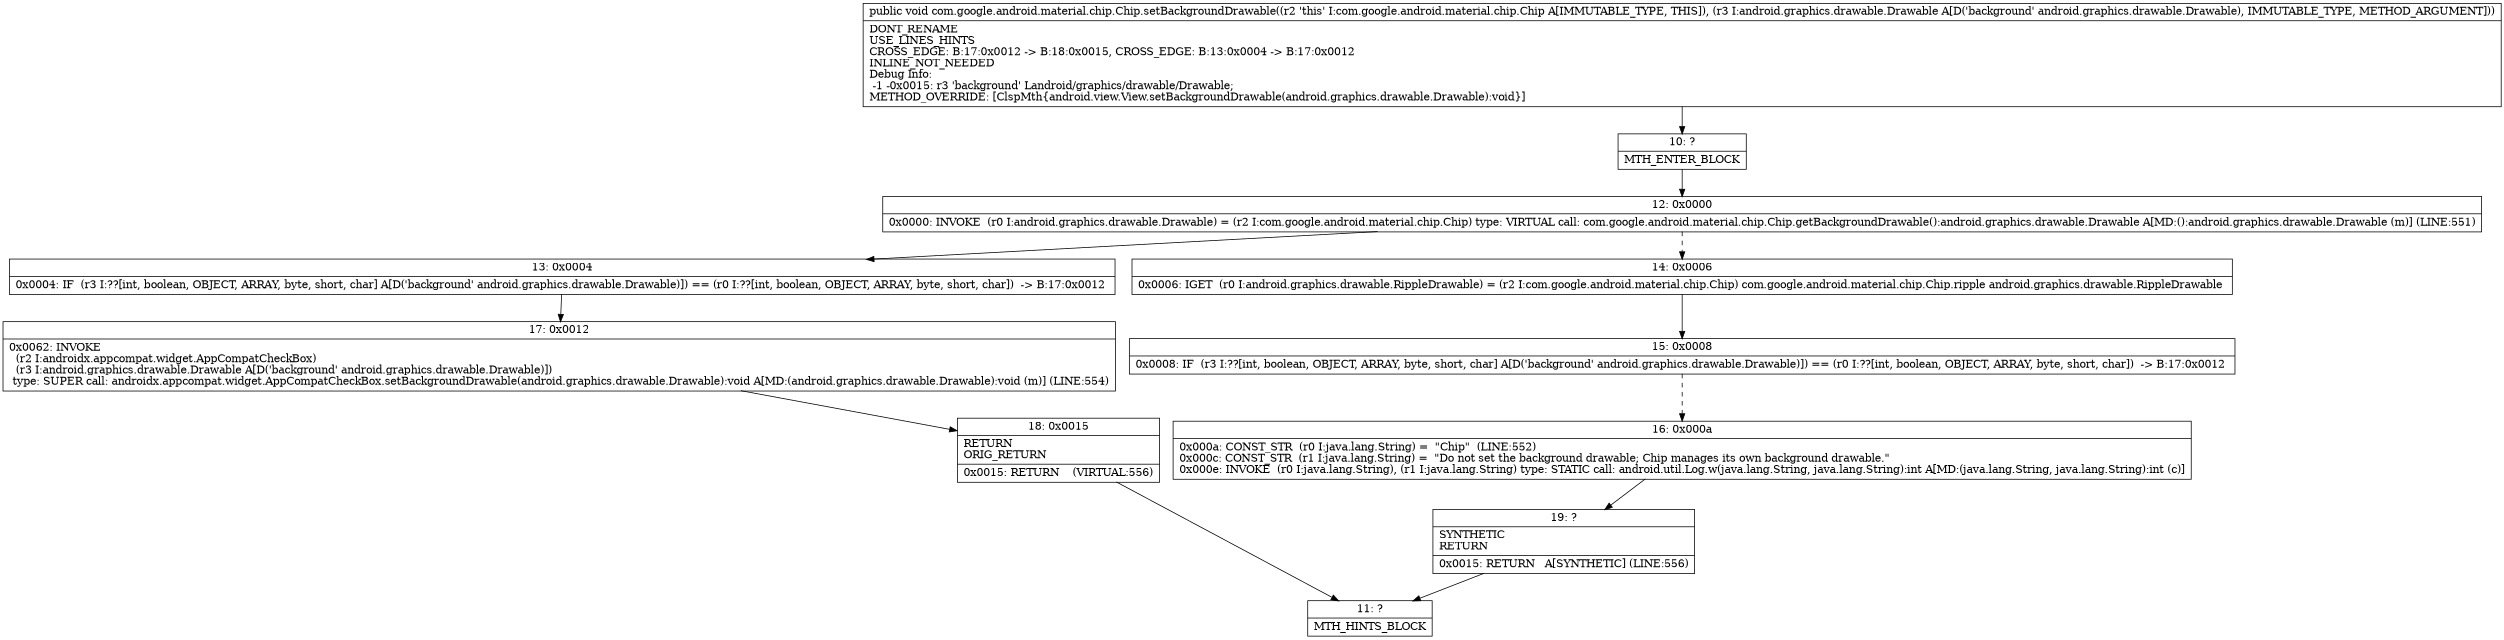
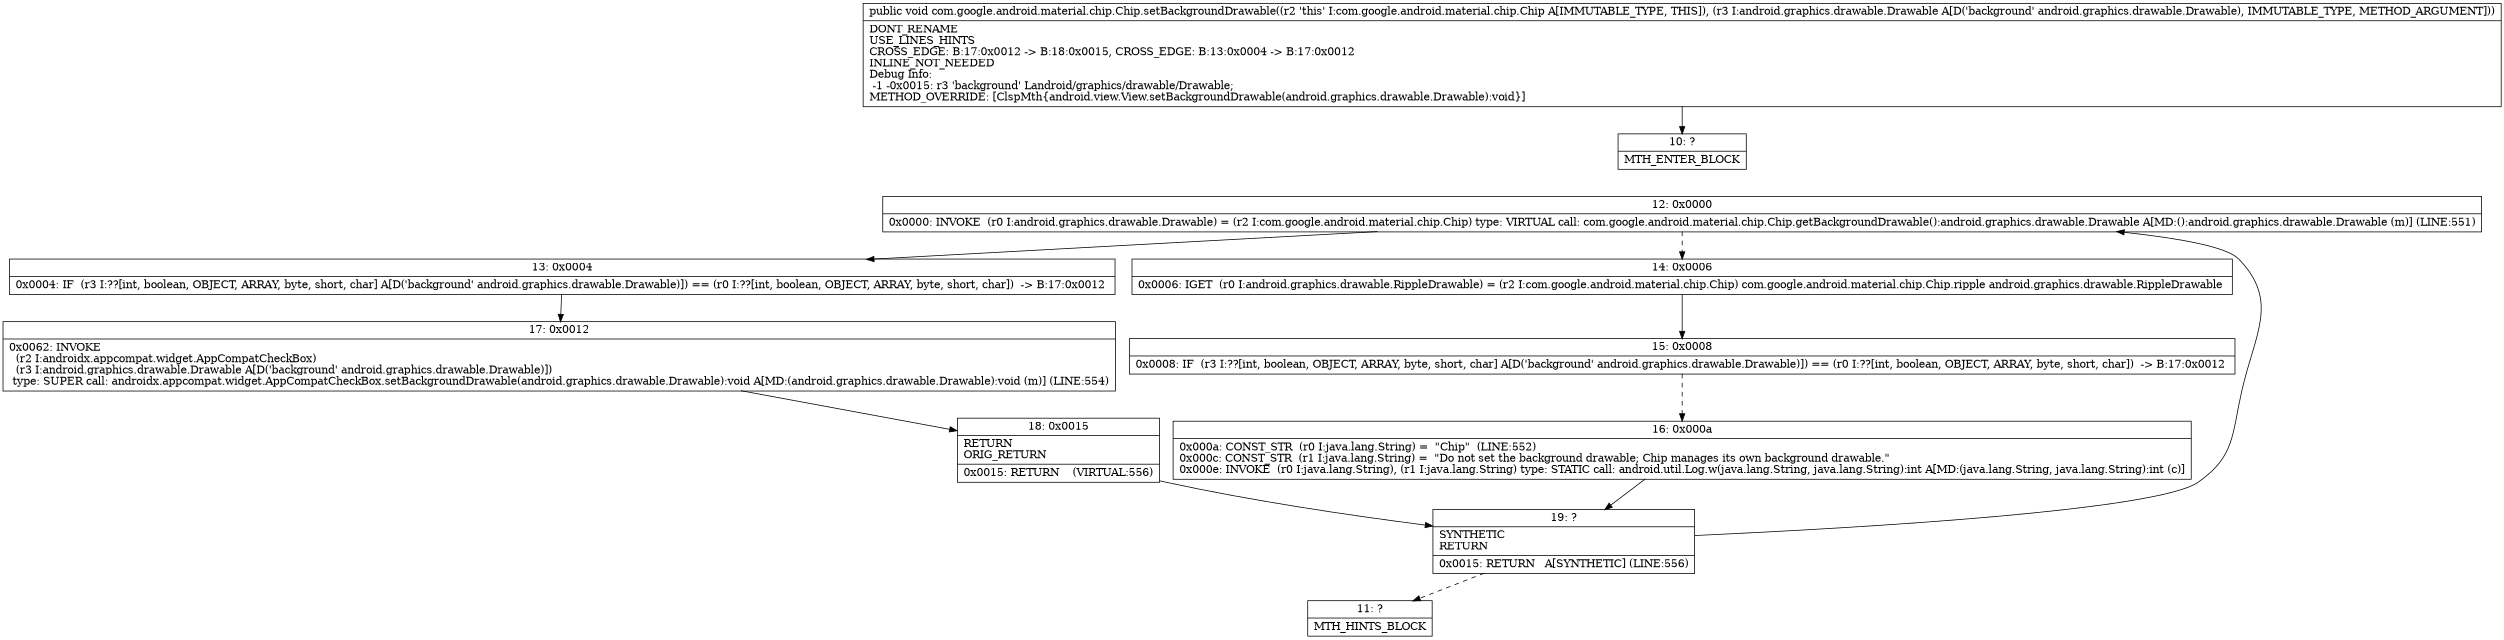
(1682, 179) -> (2129, 501)
(1224, 540) -> (1292, 506)
(1452, 586) -> (1452, 586)
